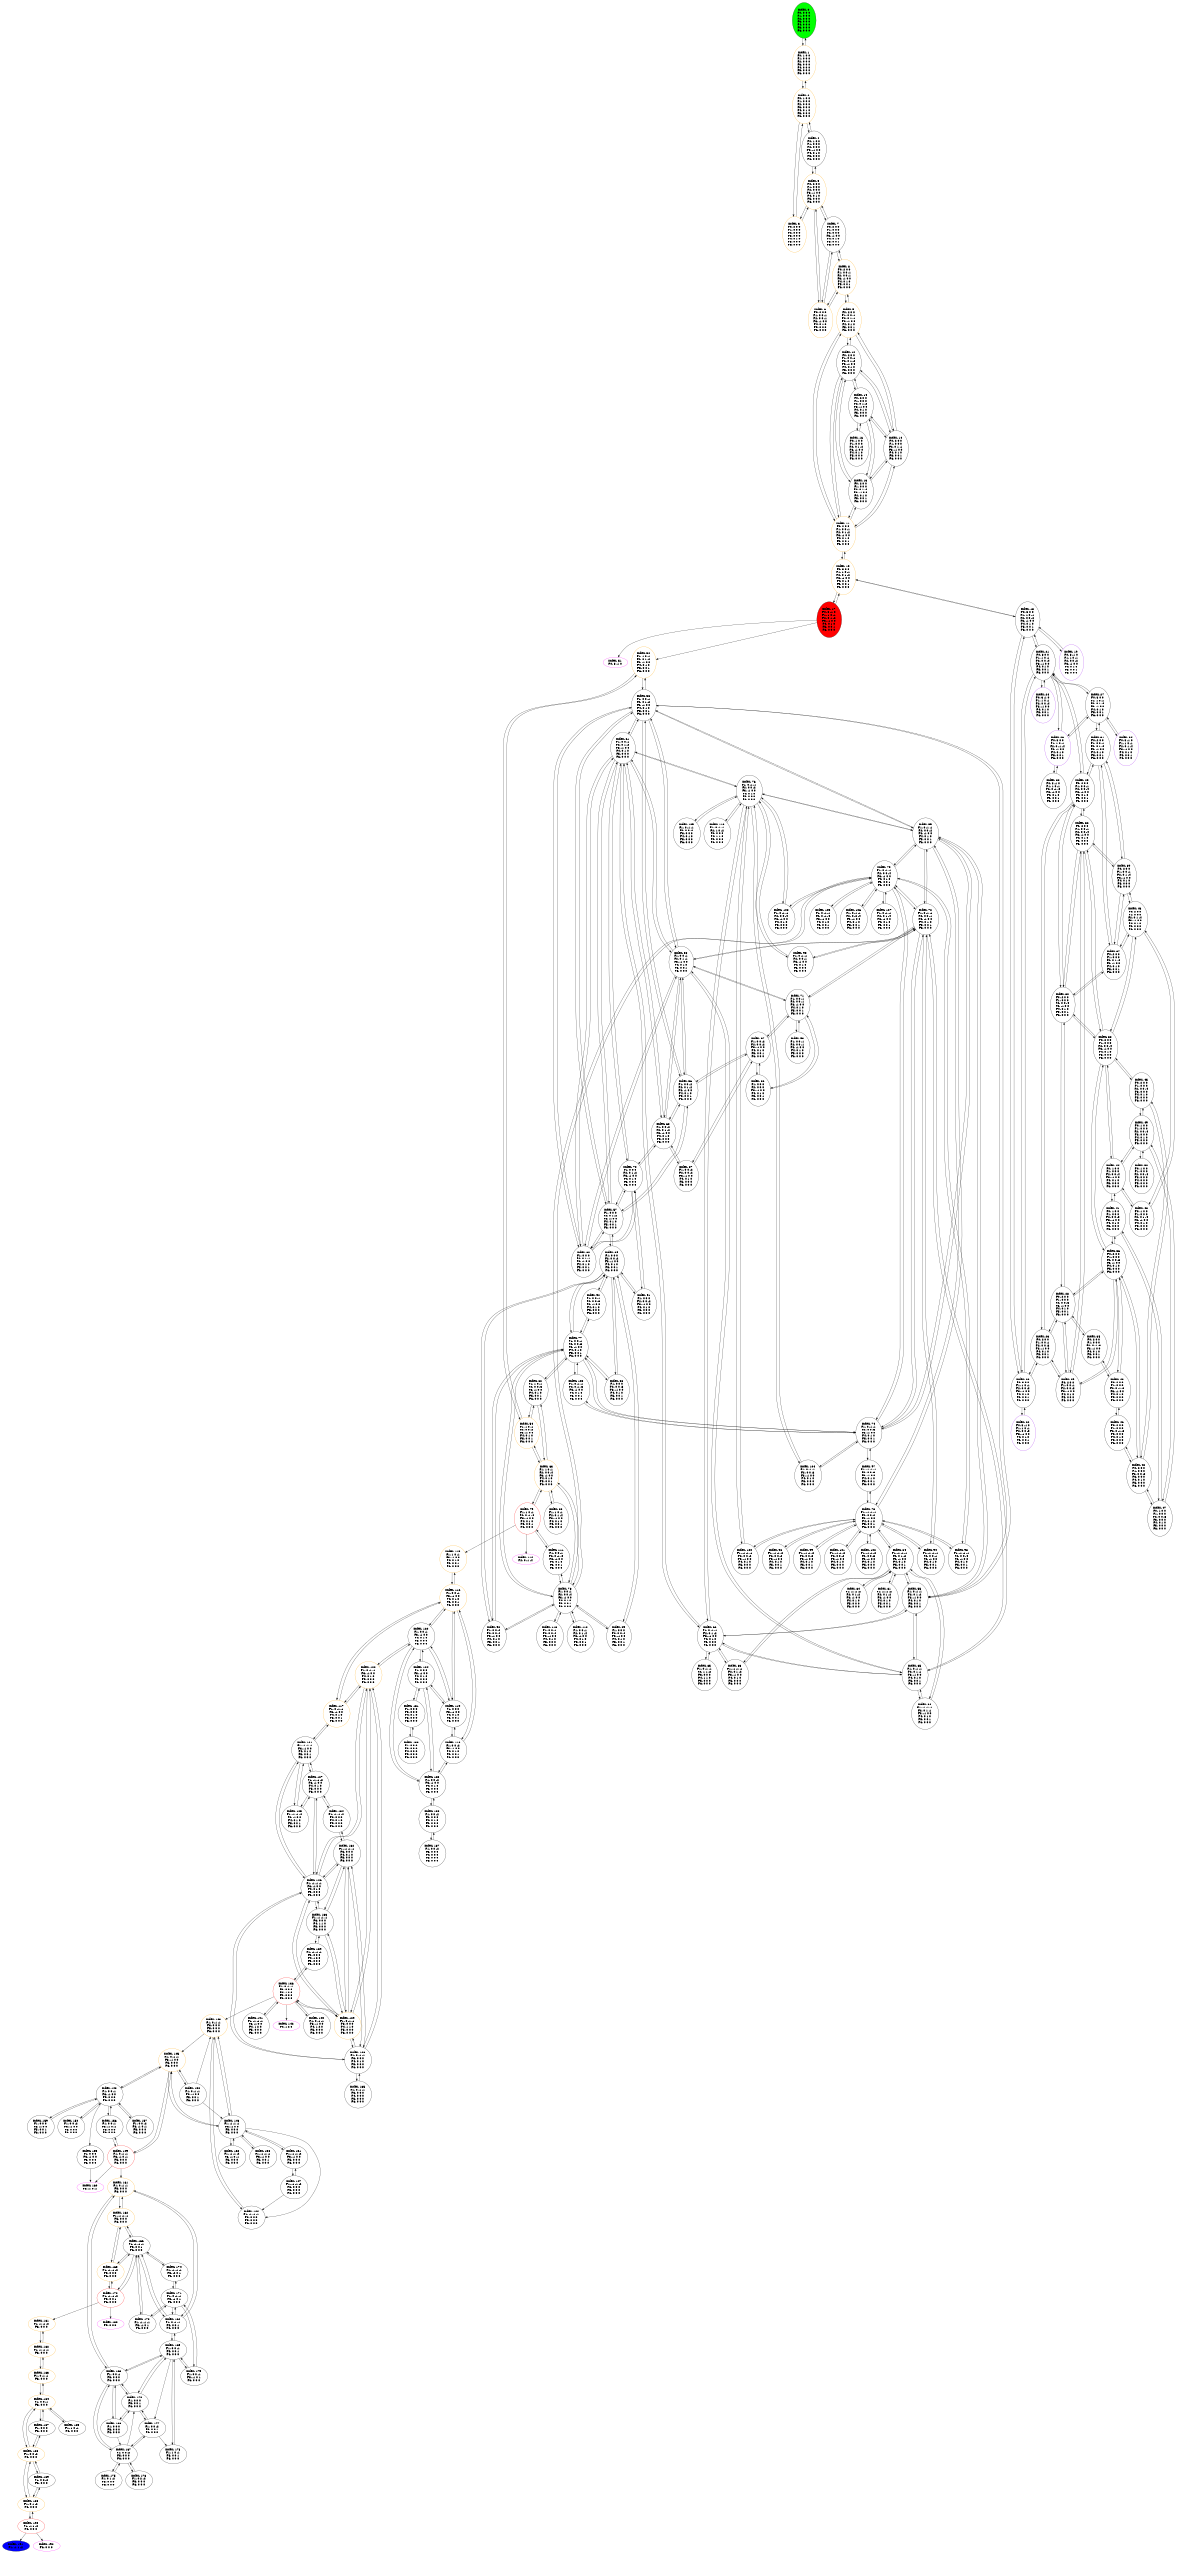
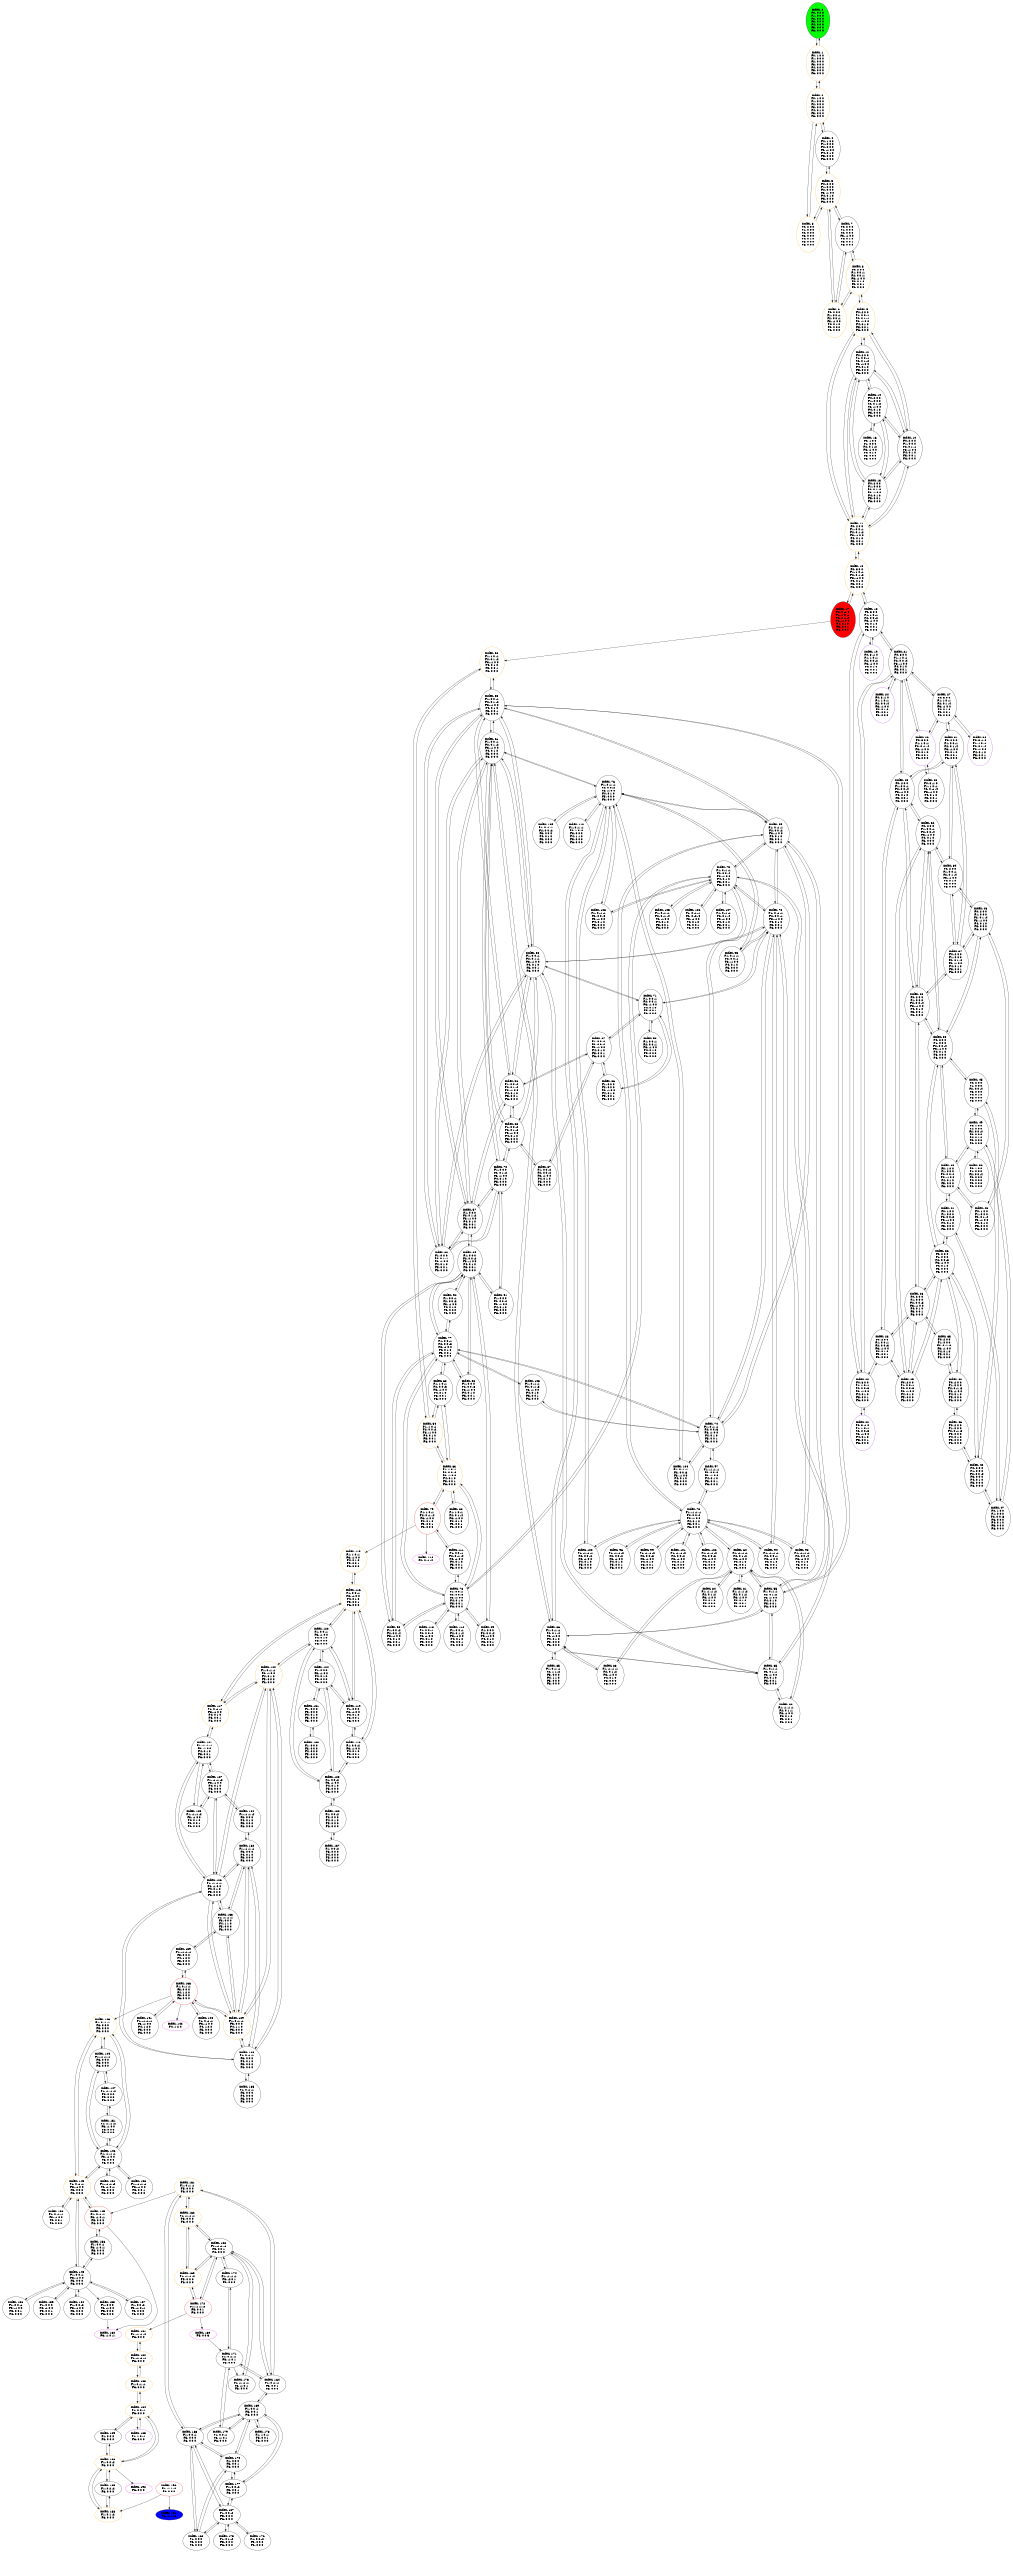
(615, 662) -> none
(203, 2061) -> (78, 2105)
none -> (104, 2076)
(212, 2110) -> (86, 2109)
(121, 2172) -> (144, 2202)
none -> (16, 2308)
(158, 2312) -> (214, 2344)
(42, 2428) -> (108, 2437)
(72, 2428) -> (139, 2437)
(131, 2430) -> (212, 2527)
(162, 2440) -> (277, 2452)
(30, 2514) -> none
(39, 2536) -> (124, 2476)
